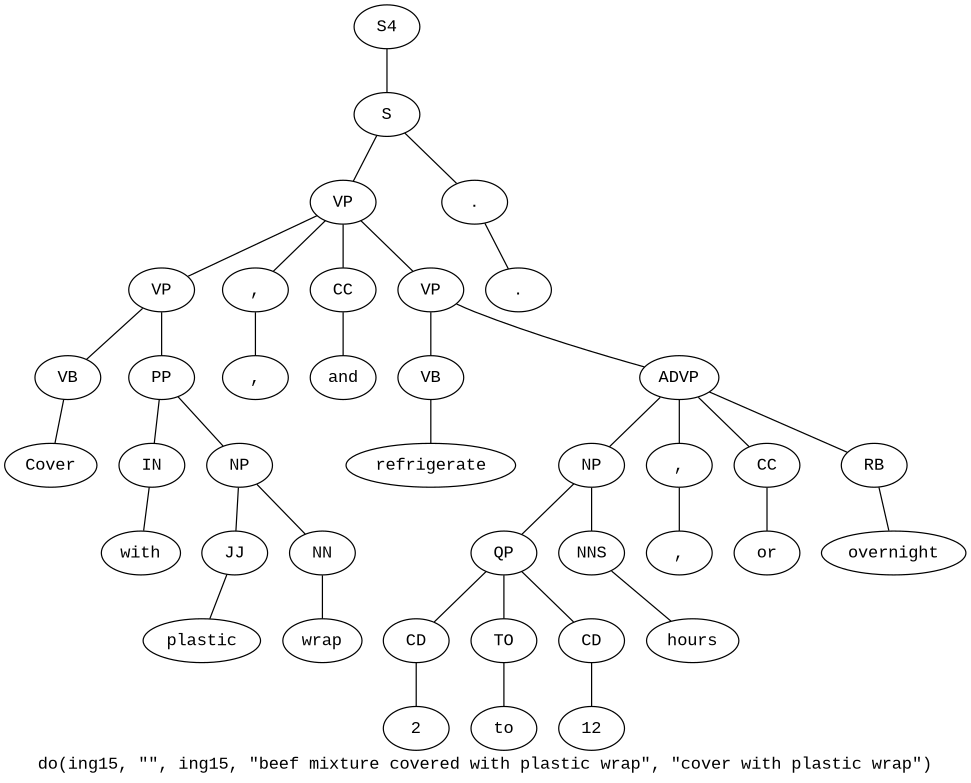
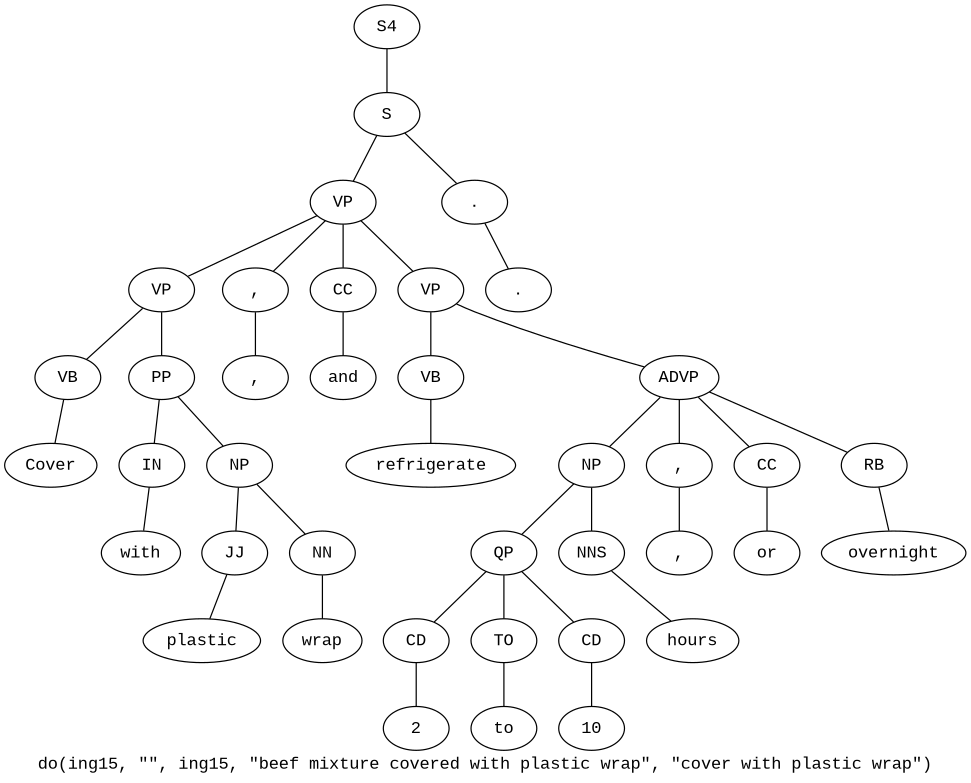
(592, 728) -> (592, 728)
